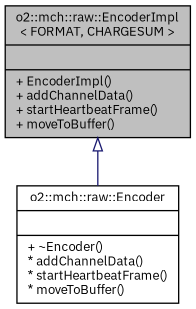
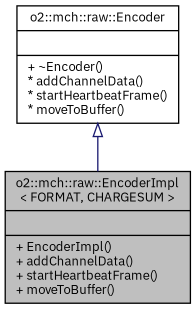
(98, 168) -> (98, 154)
